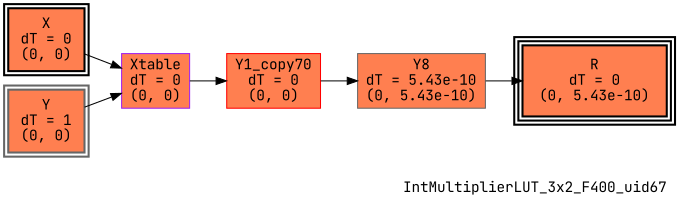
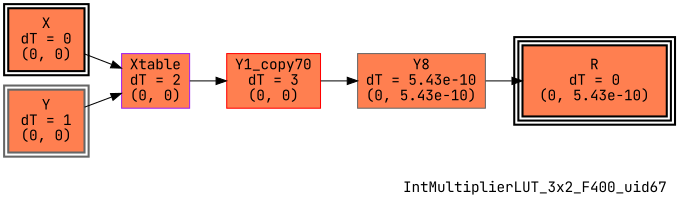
(156, 81) -> (156, 81)
(274, 81) -> (274, 81)
